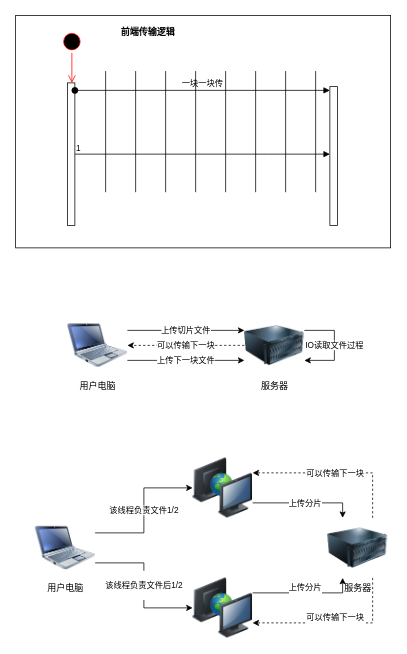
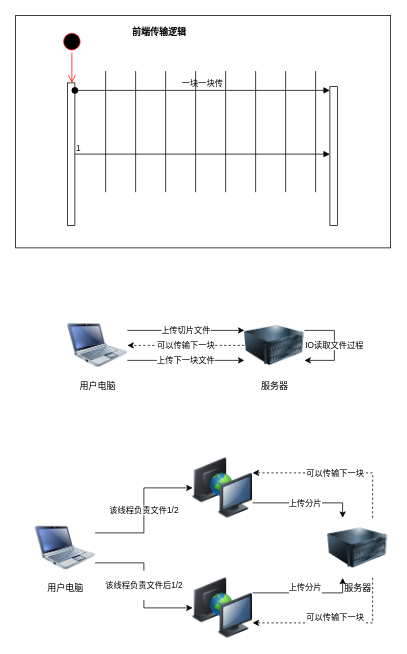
(147, 33) -> (159, 33)
